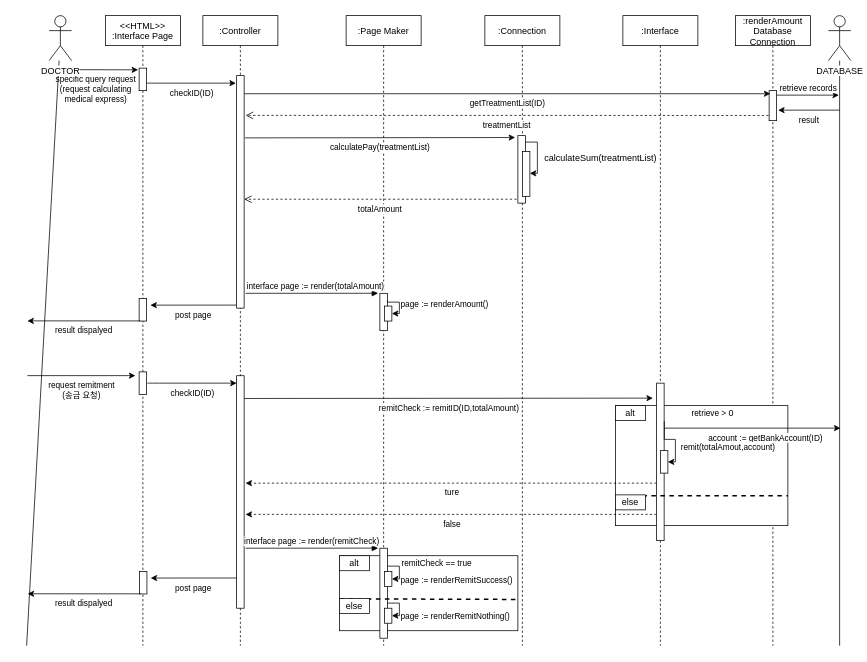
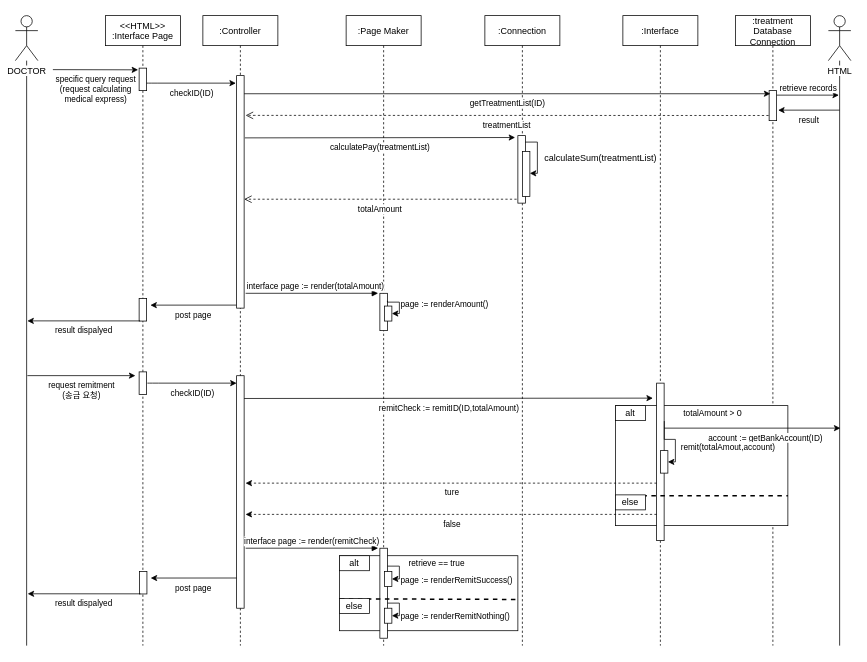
(773, 20) -> (773, 20)
(60, 38) -> (27, 38)
(840, 71) -> (840, 71)
(713, 413) -> (713, 413)
(437, 563) -> (437, 563)
